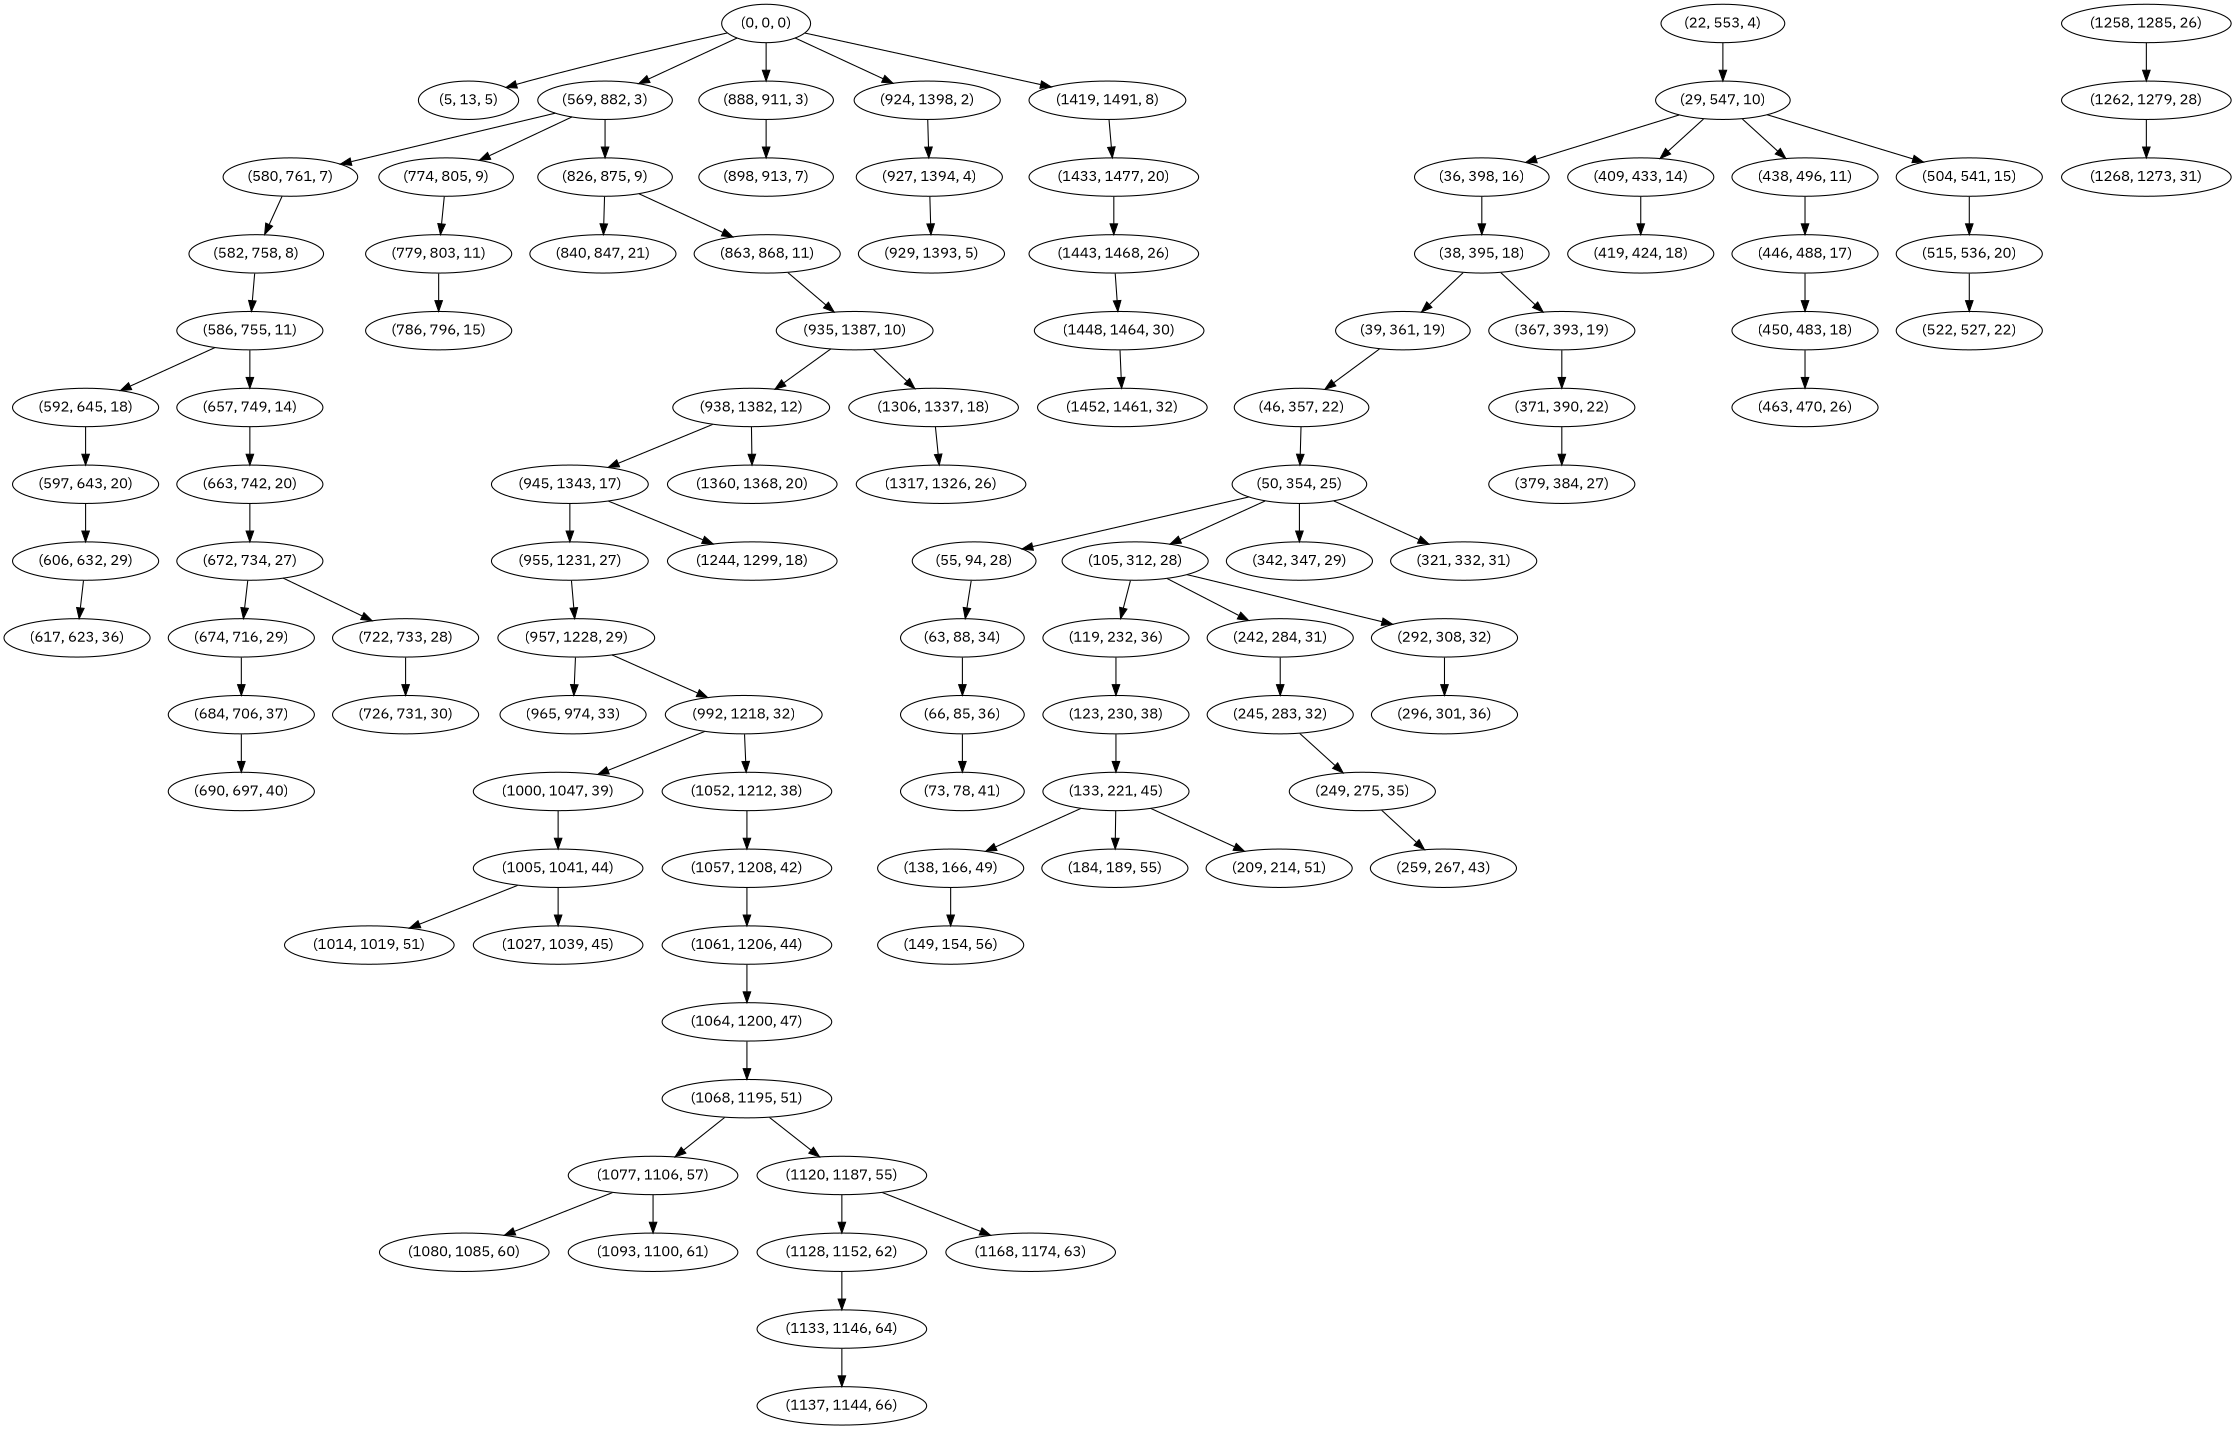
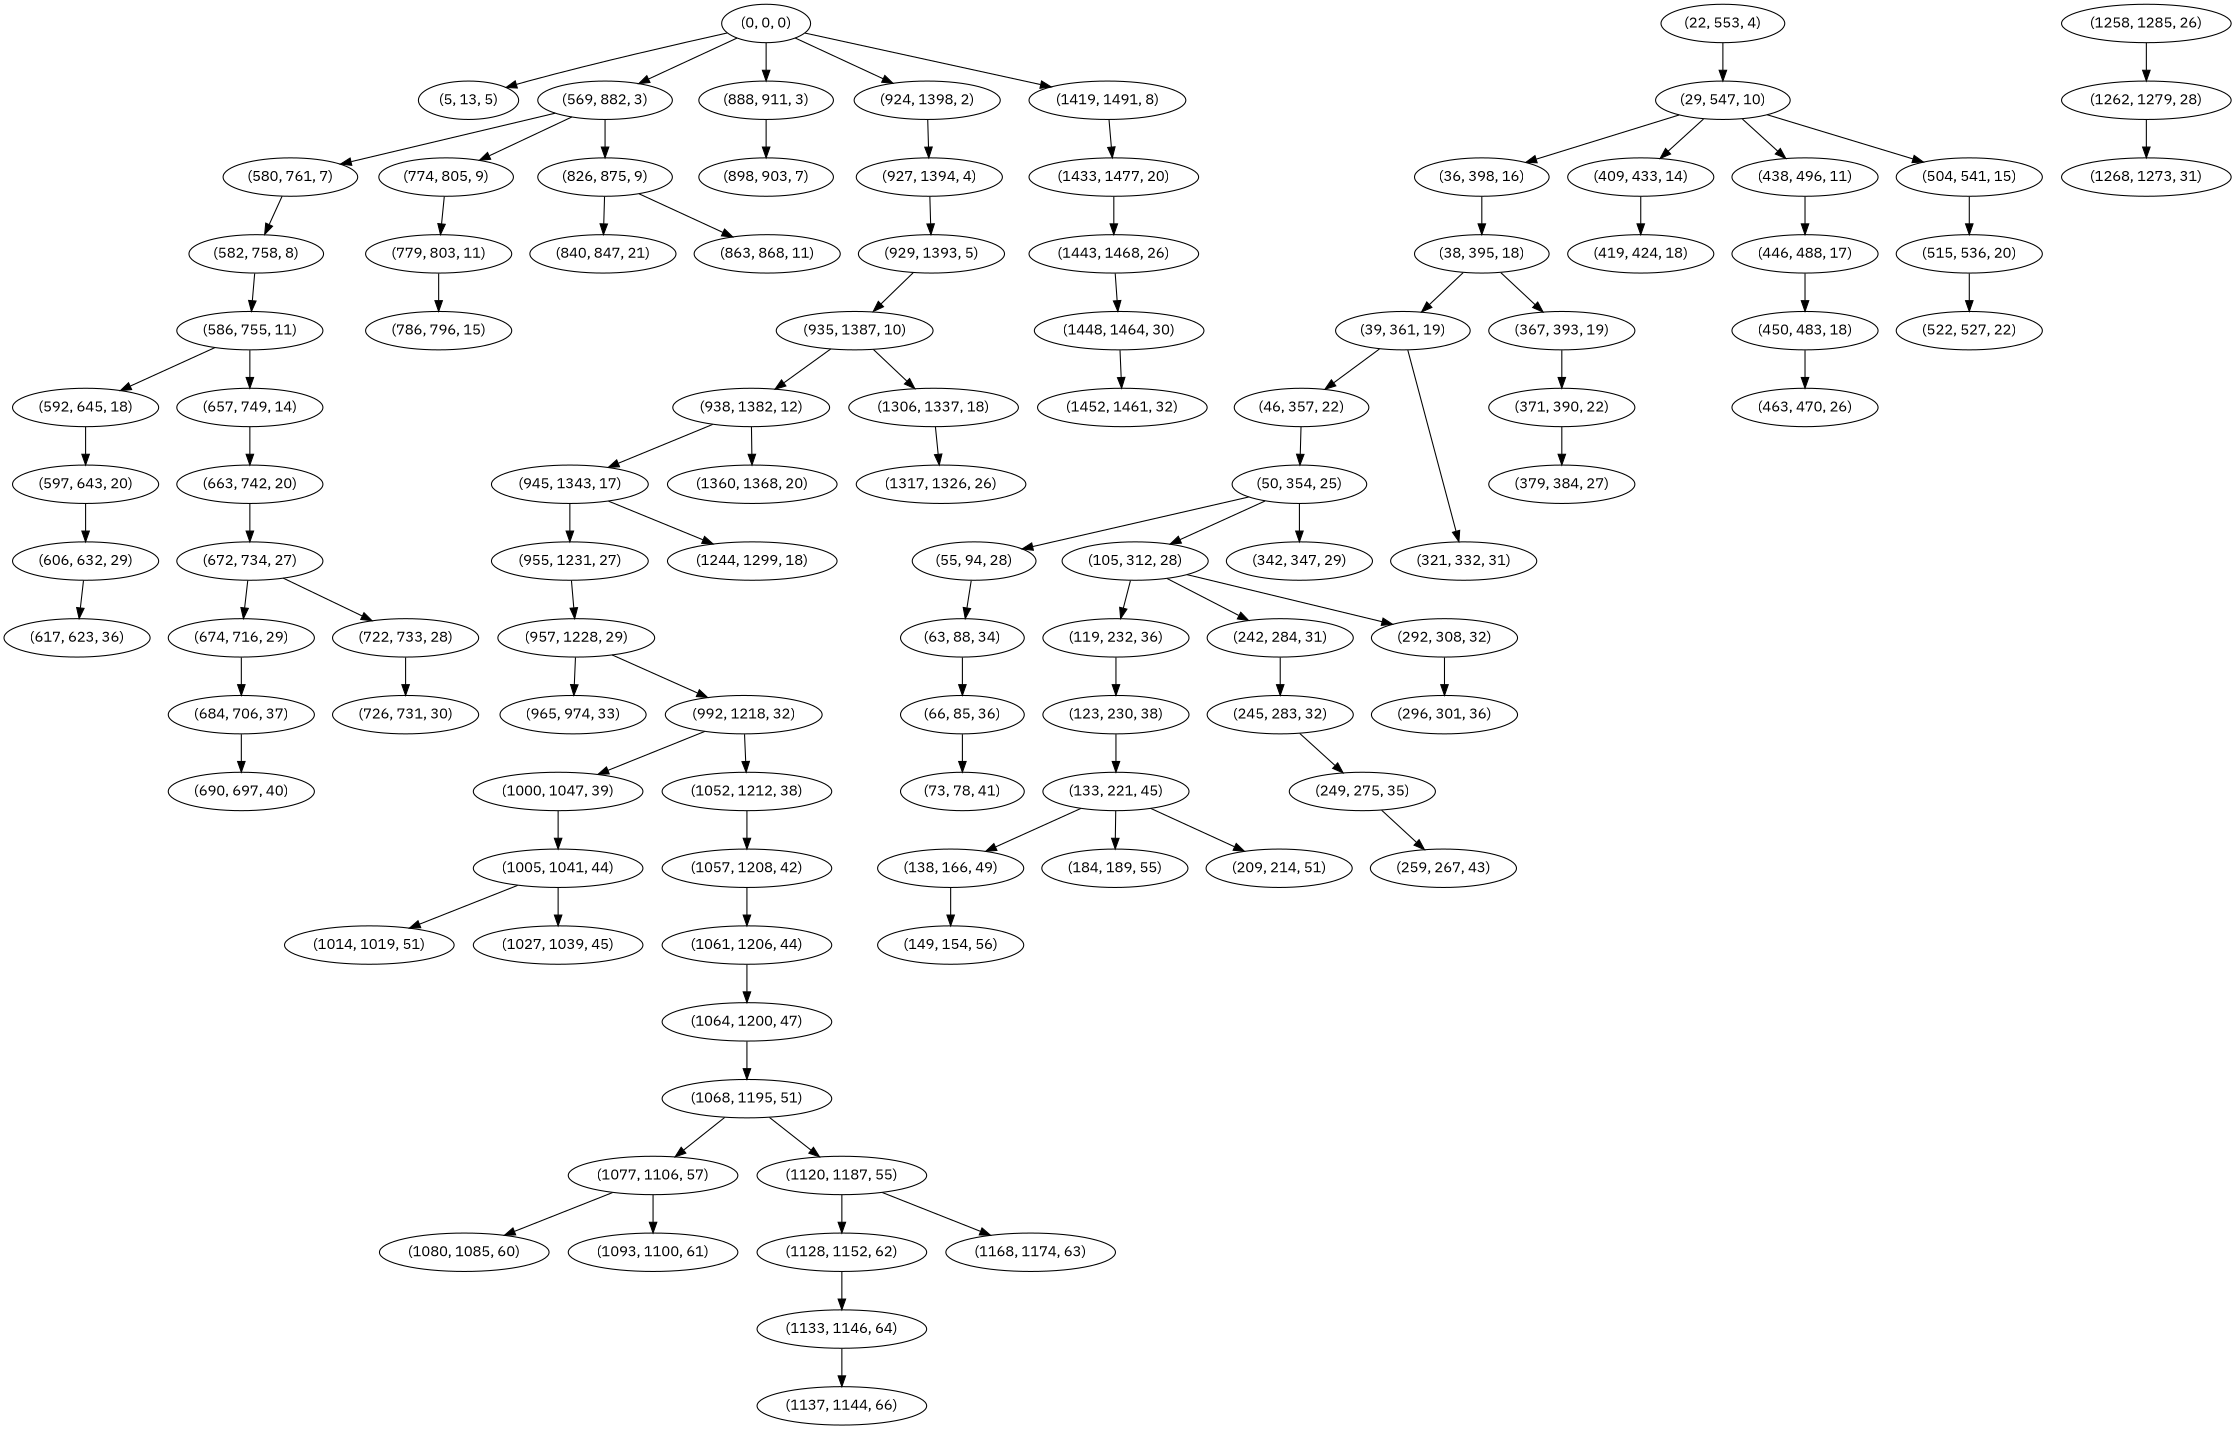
(766, 177) -> (766, 177)
(807, 289) -> (897, 288)
(1376, 520) -> (1432, 441)
